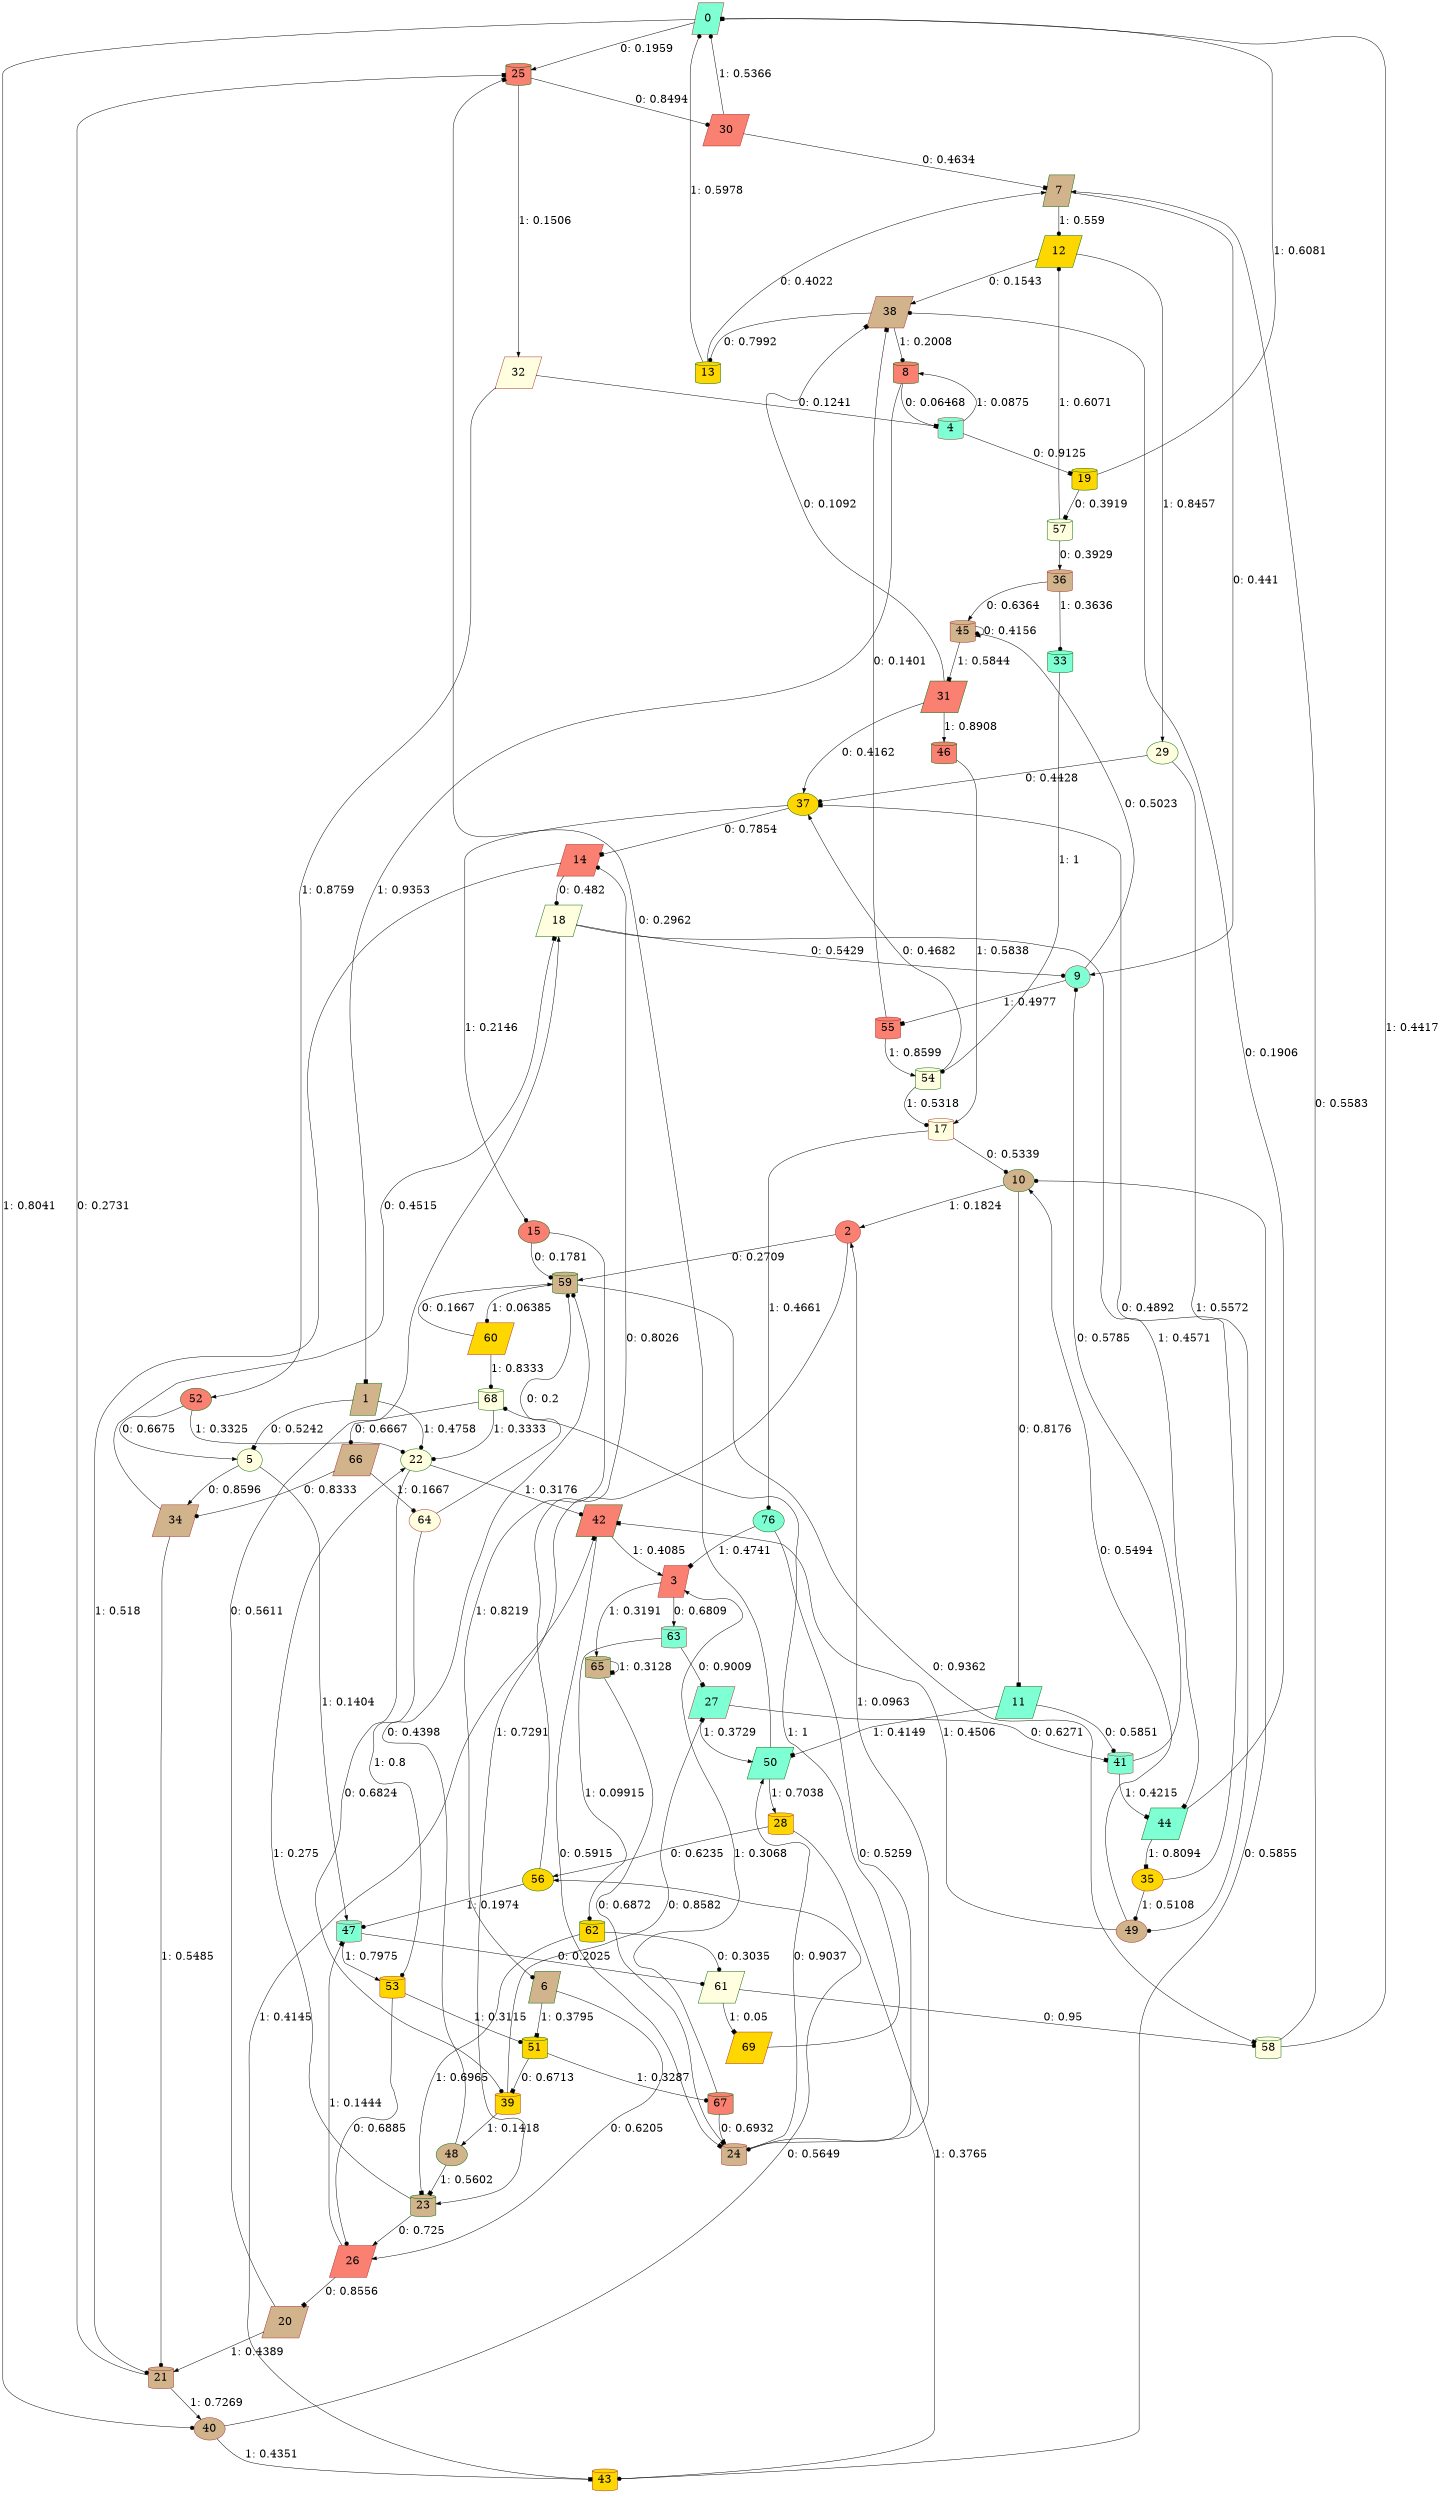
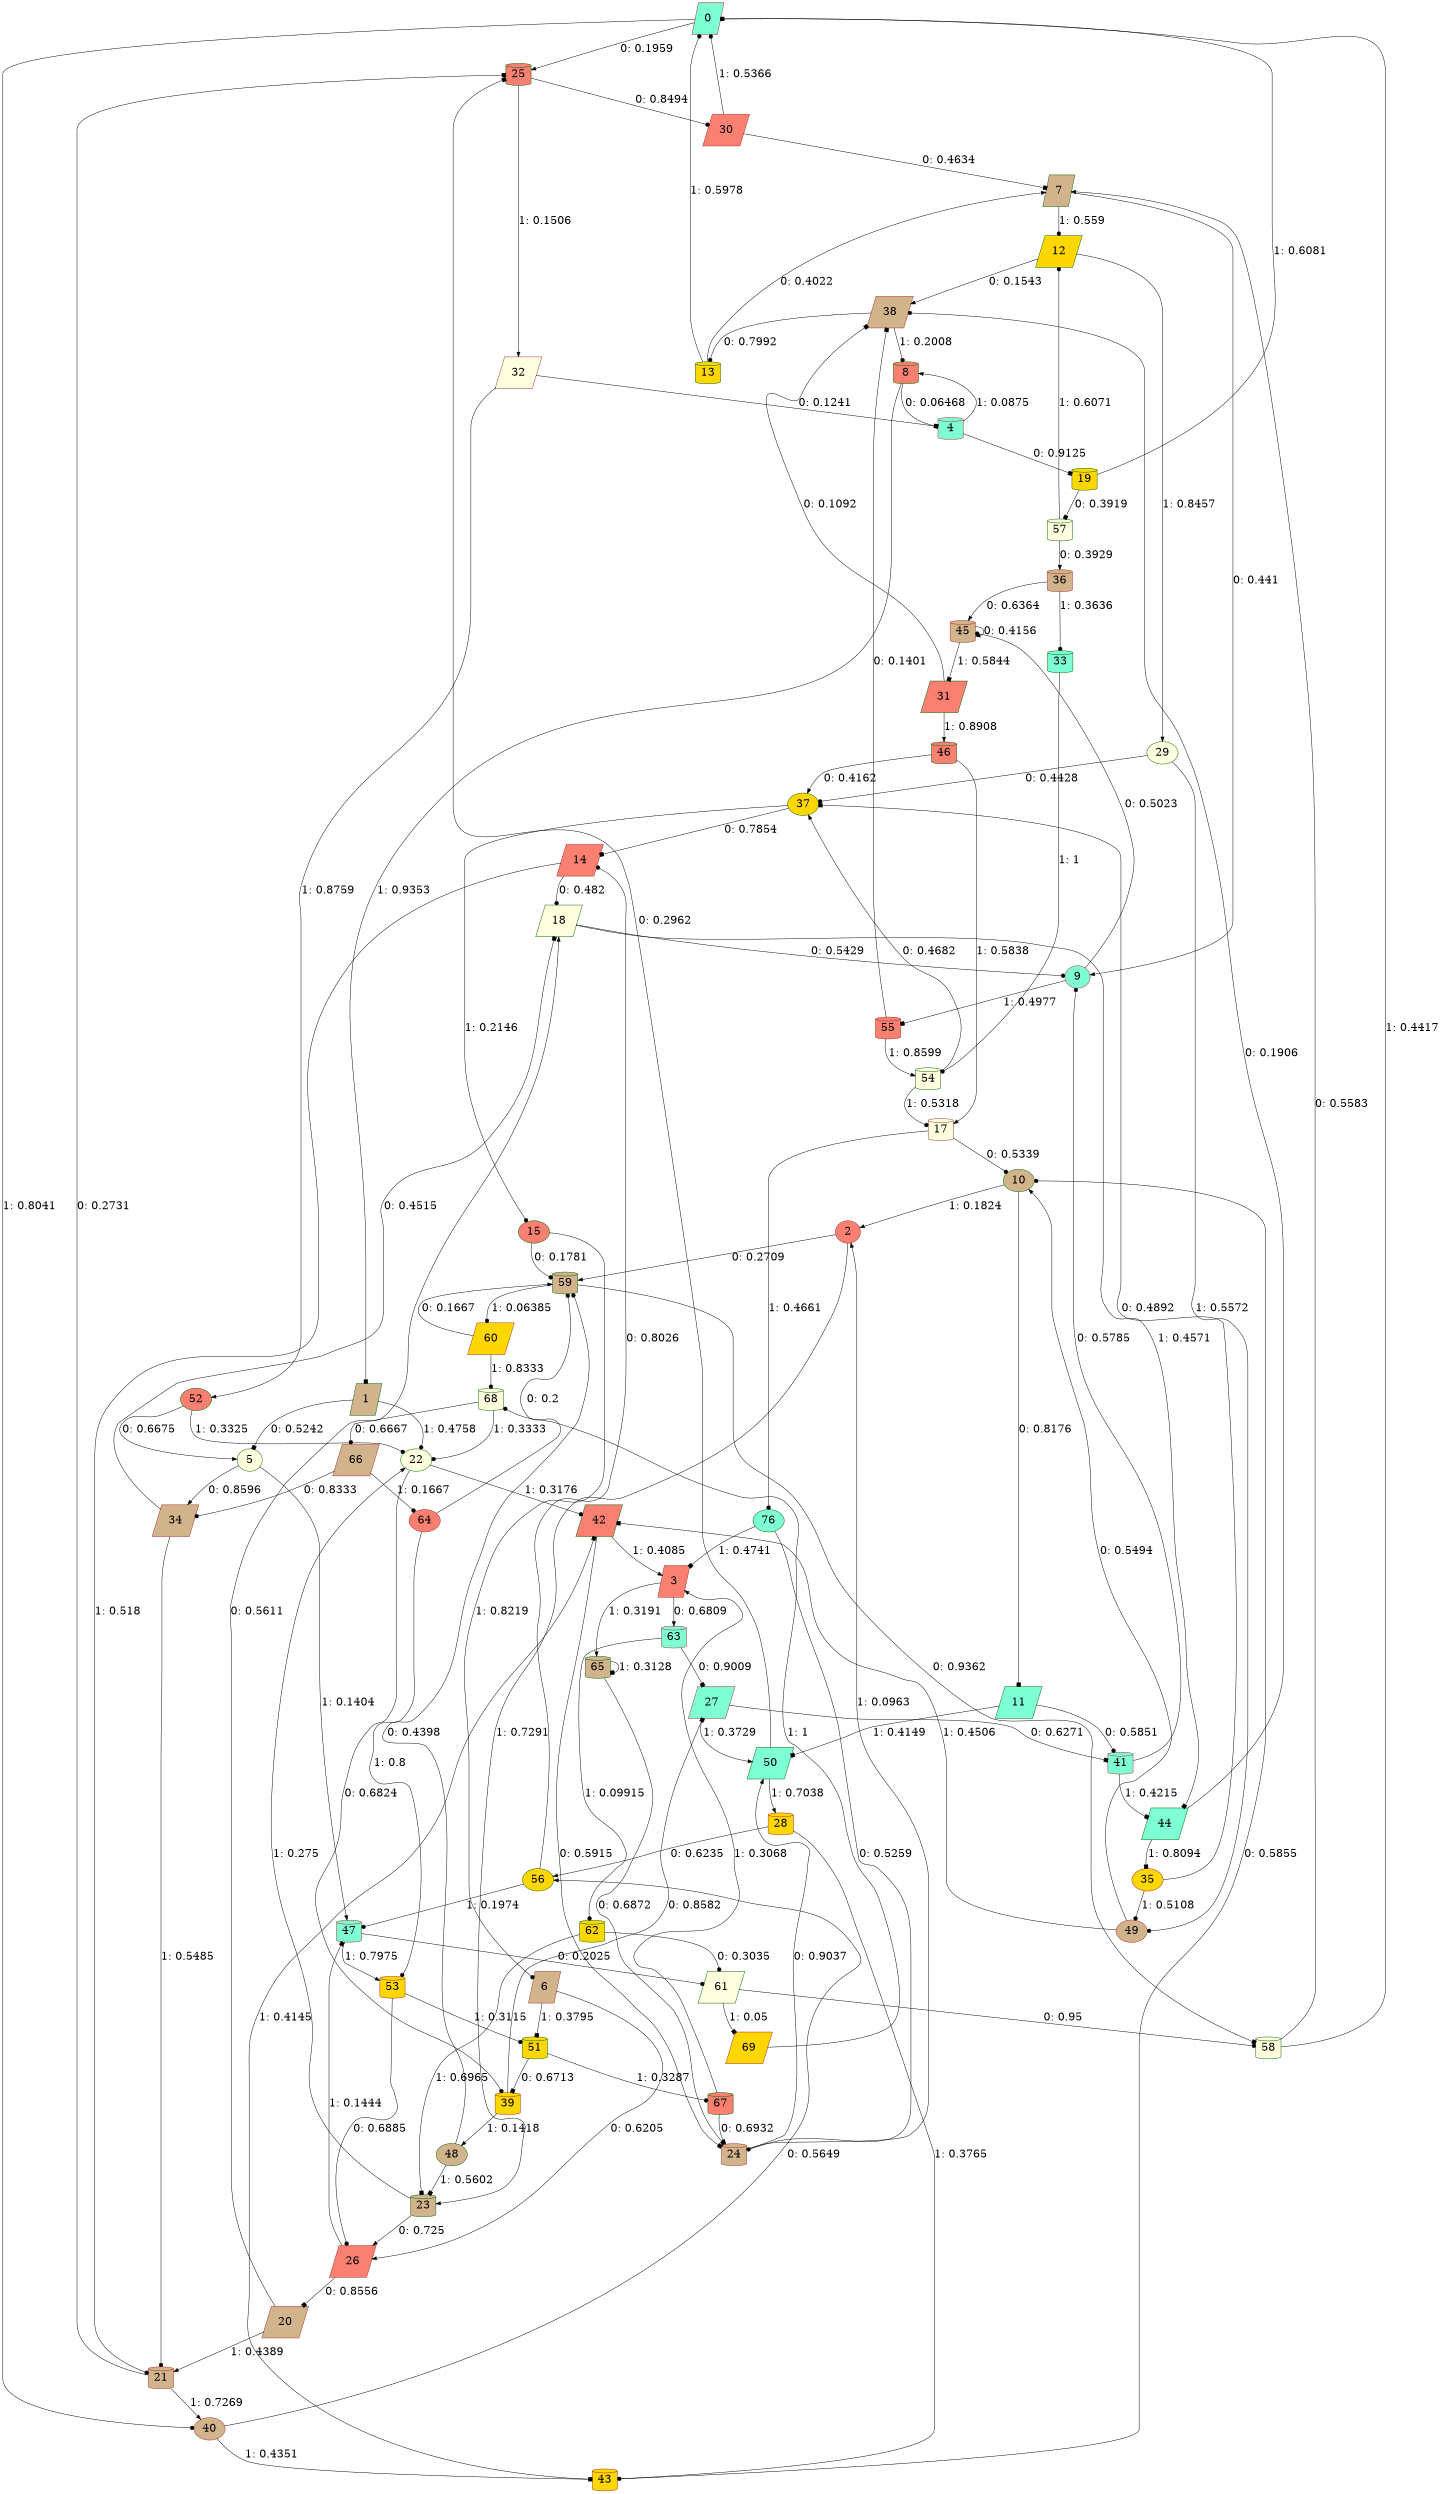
(855, 734) -> (866, 763)
(425, 1521) -> (425, 1521)
(545, 1987) -> (545, 1987)
